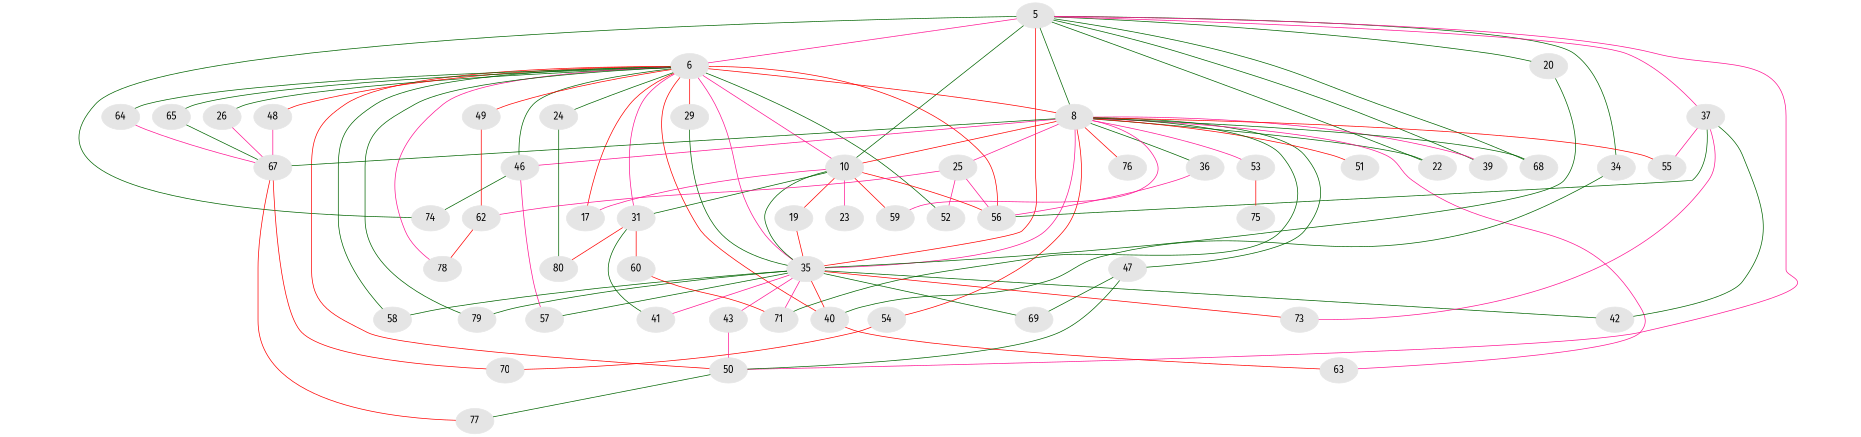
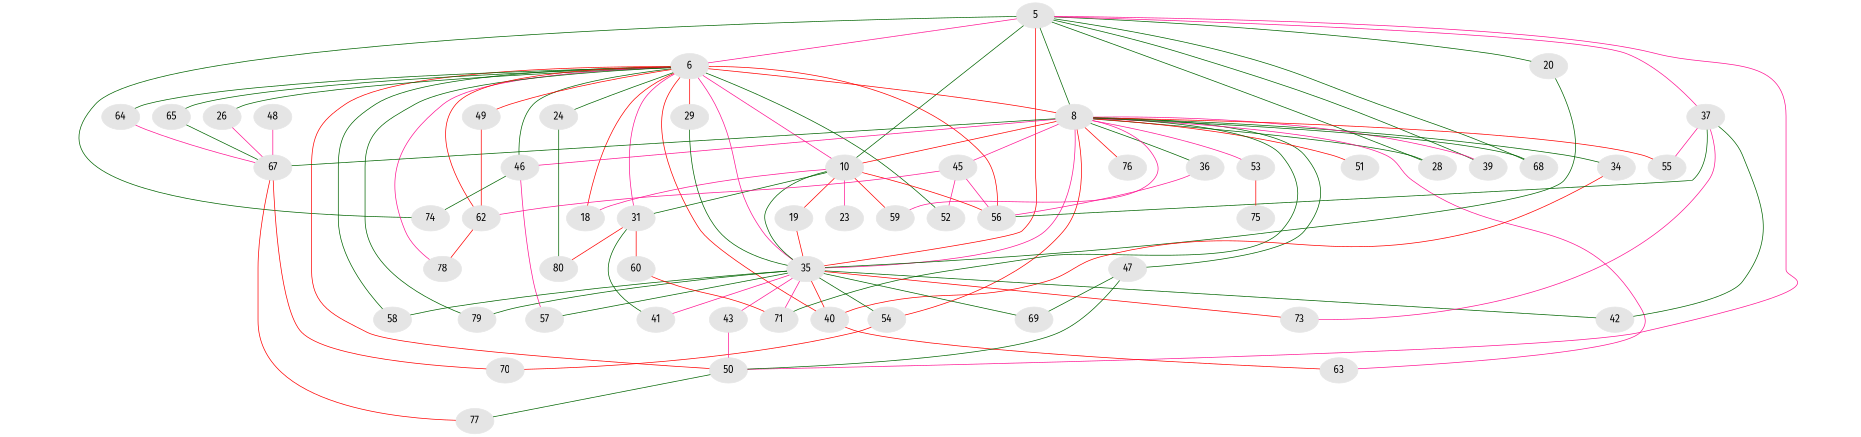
(1372, 26) -> (1347, 131)
(478, 76) -> (460, 101)
(958, 168) -> (958, 168)
(1437, 168) -> (1437, 168)
(585, 218) -> (585, 218)
(1245, 241) -> (1245, 241)
none -> (852, 298)
